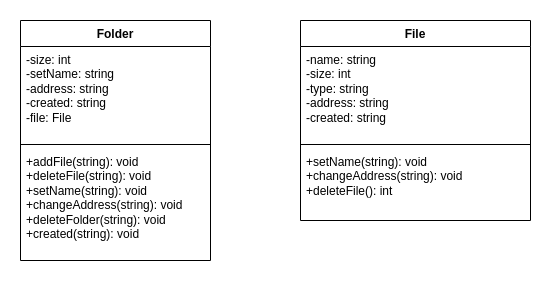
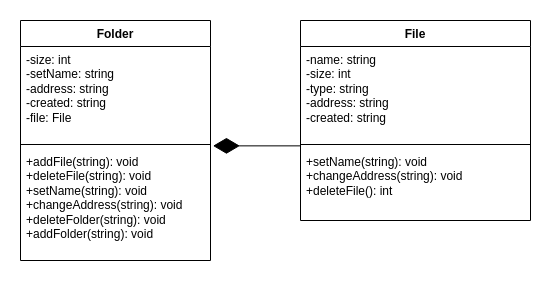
none -> (268, 146)
(114, 199) -> (114, 199)
